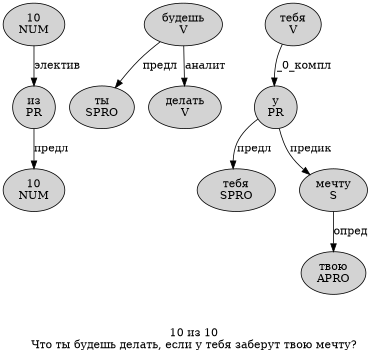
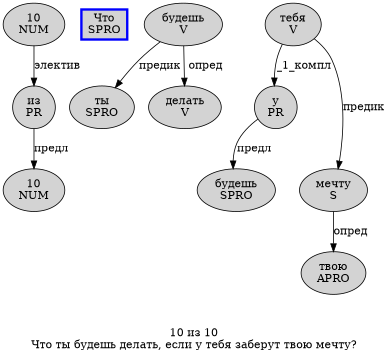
none -> (104, 24)
(160, 66) -> (160, 66)
(205, 66) -> (205, 66)
(304, 66) -> (304, 66)
(288, 151) -> (341, 96)
(236, 190) -> (236, 190)
